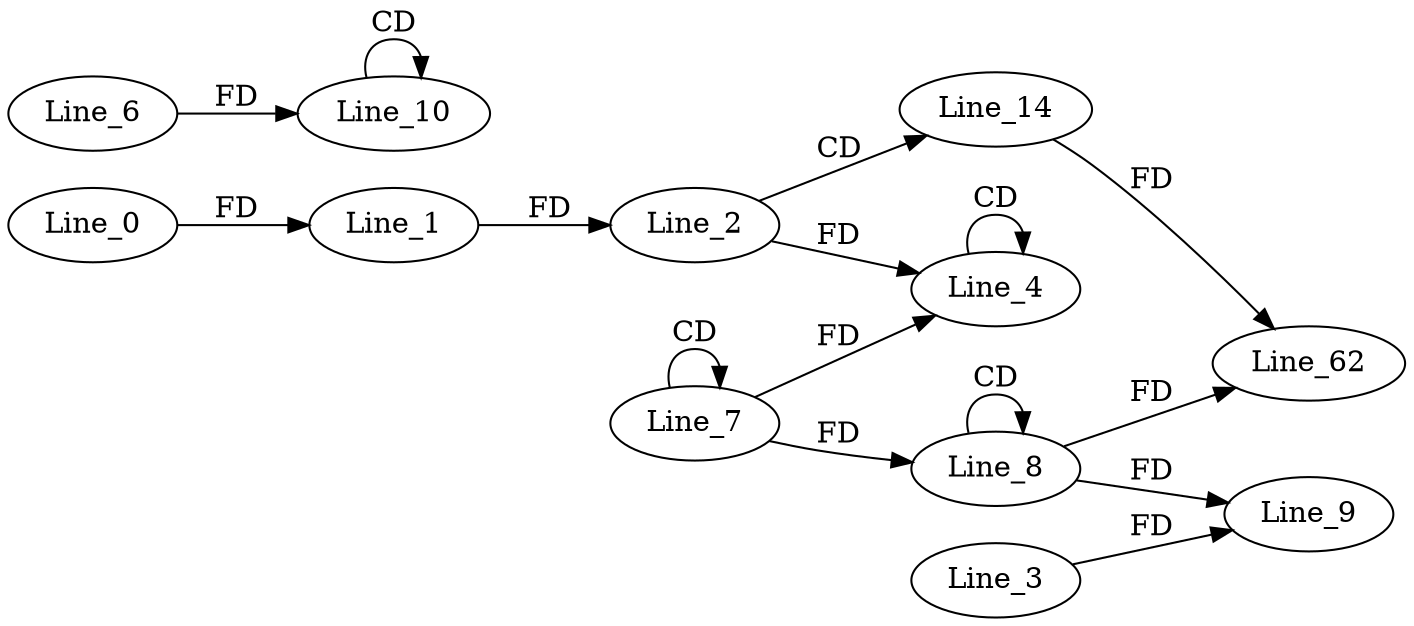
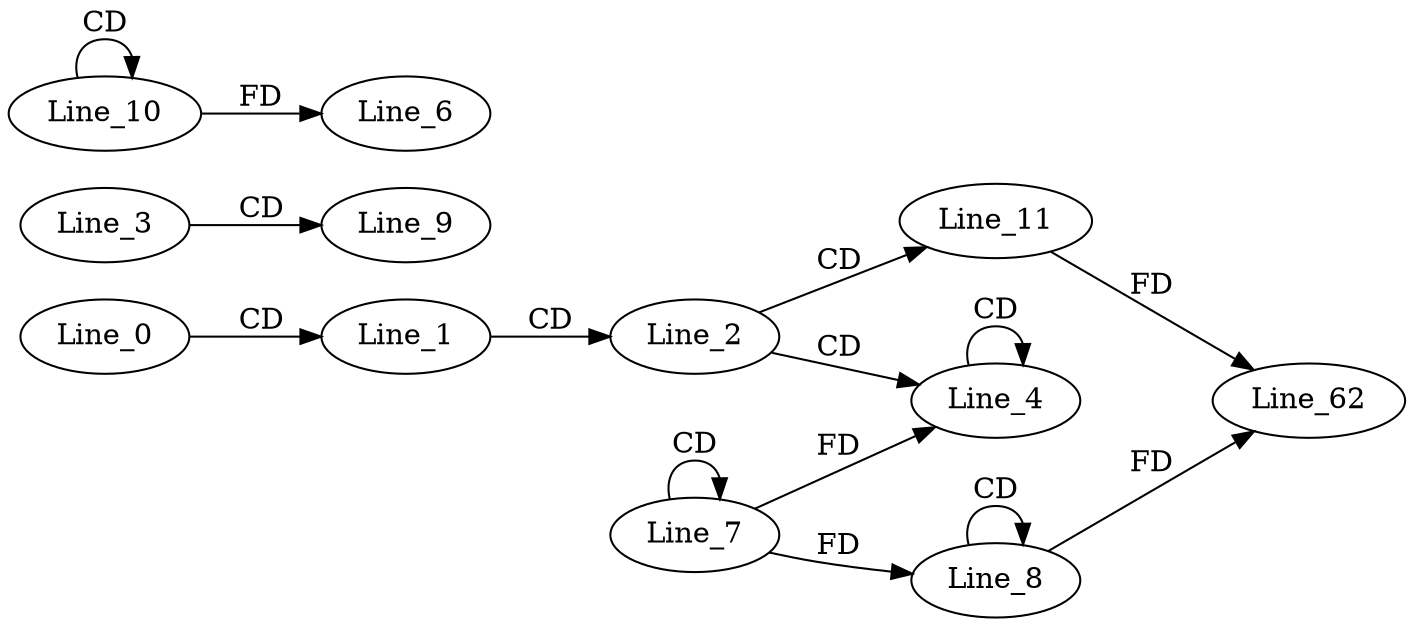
(996, 109) -> (996, 221)
(227, 114) -> (251, 114)
(237, 210) -> (261, 321)
(550, 210) -> (550, 321)
(839, 236) -> (839, 348)
(1142, 490) -> none
(1152, 528) -> (261, 210)
